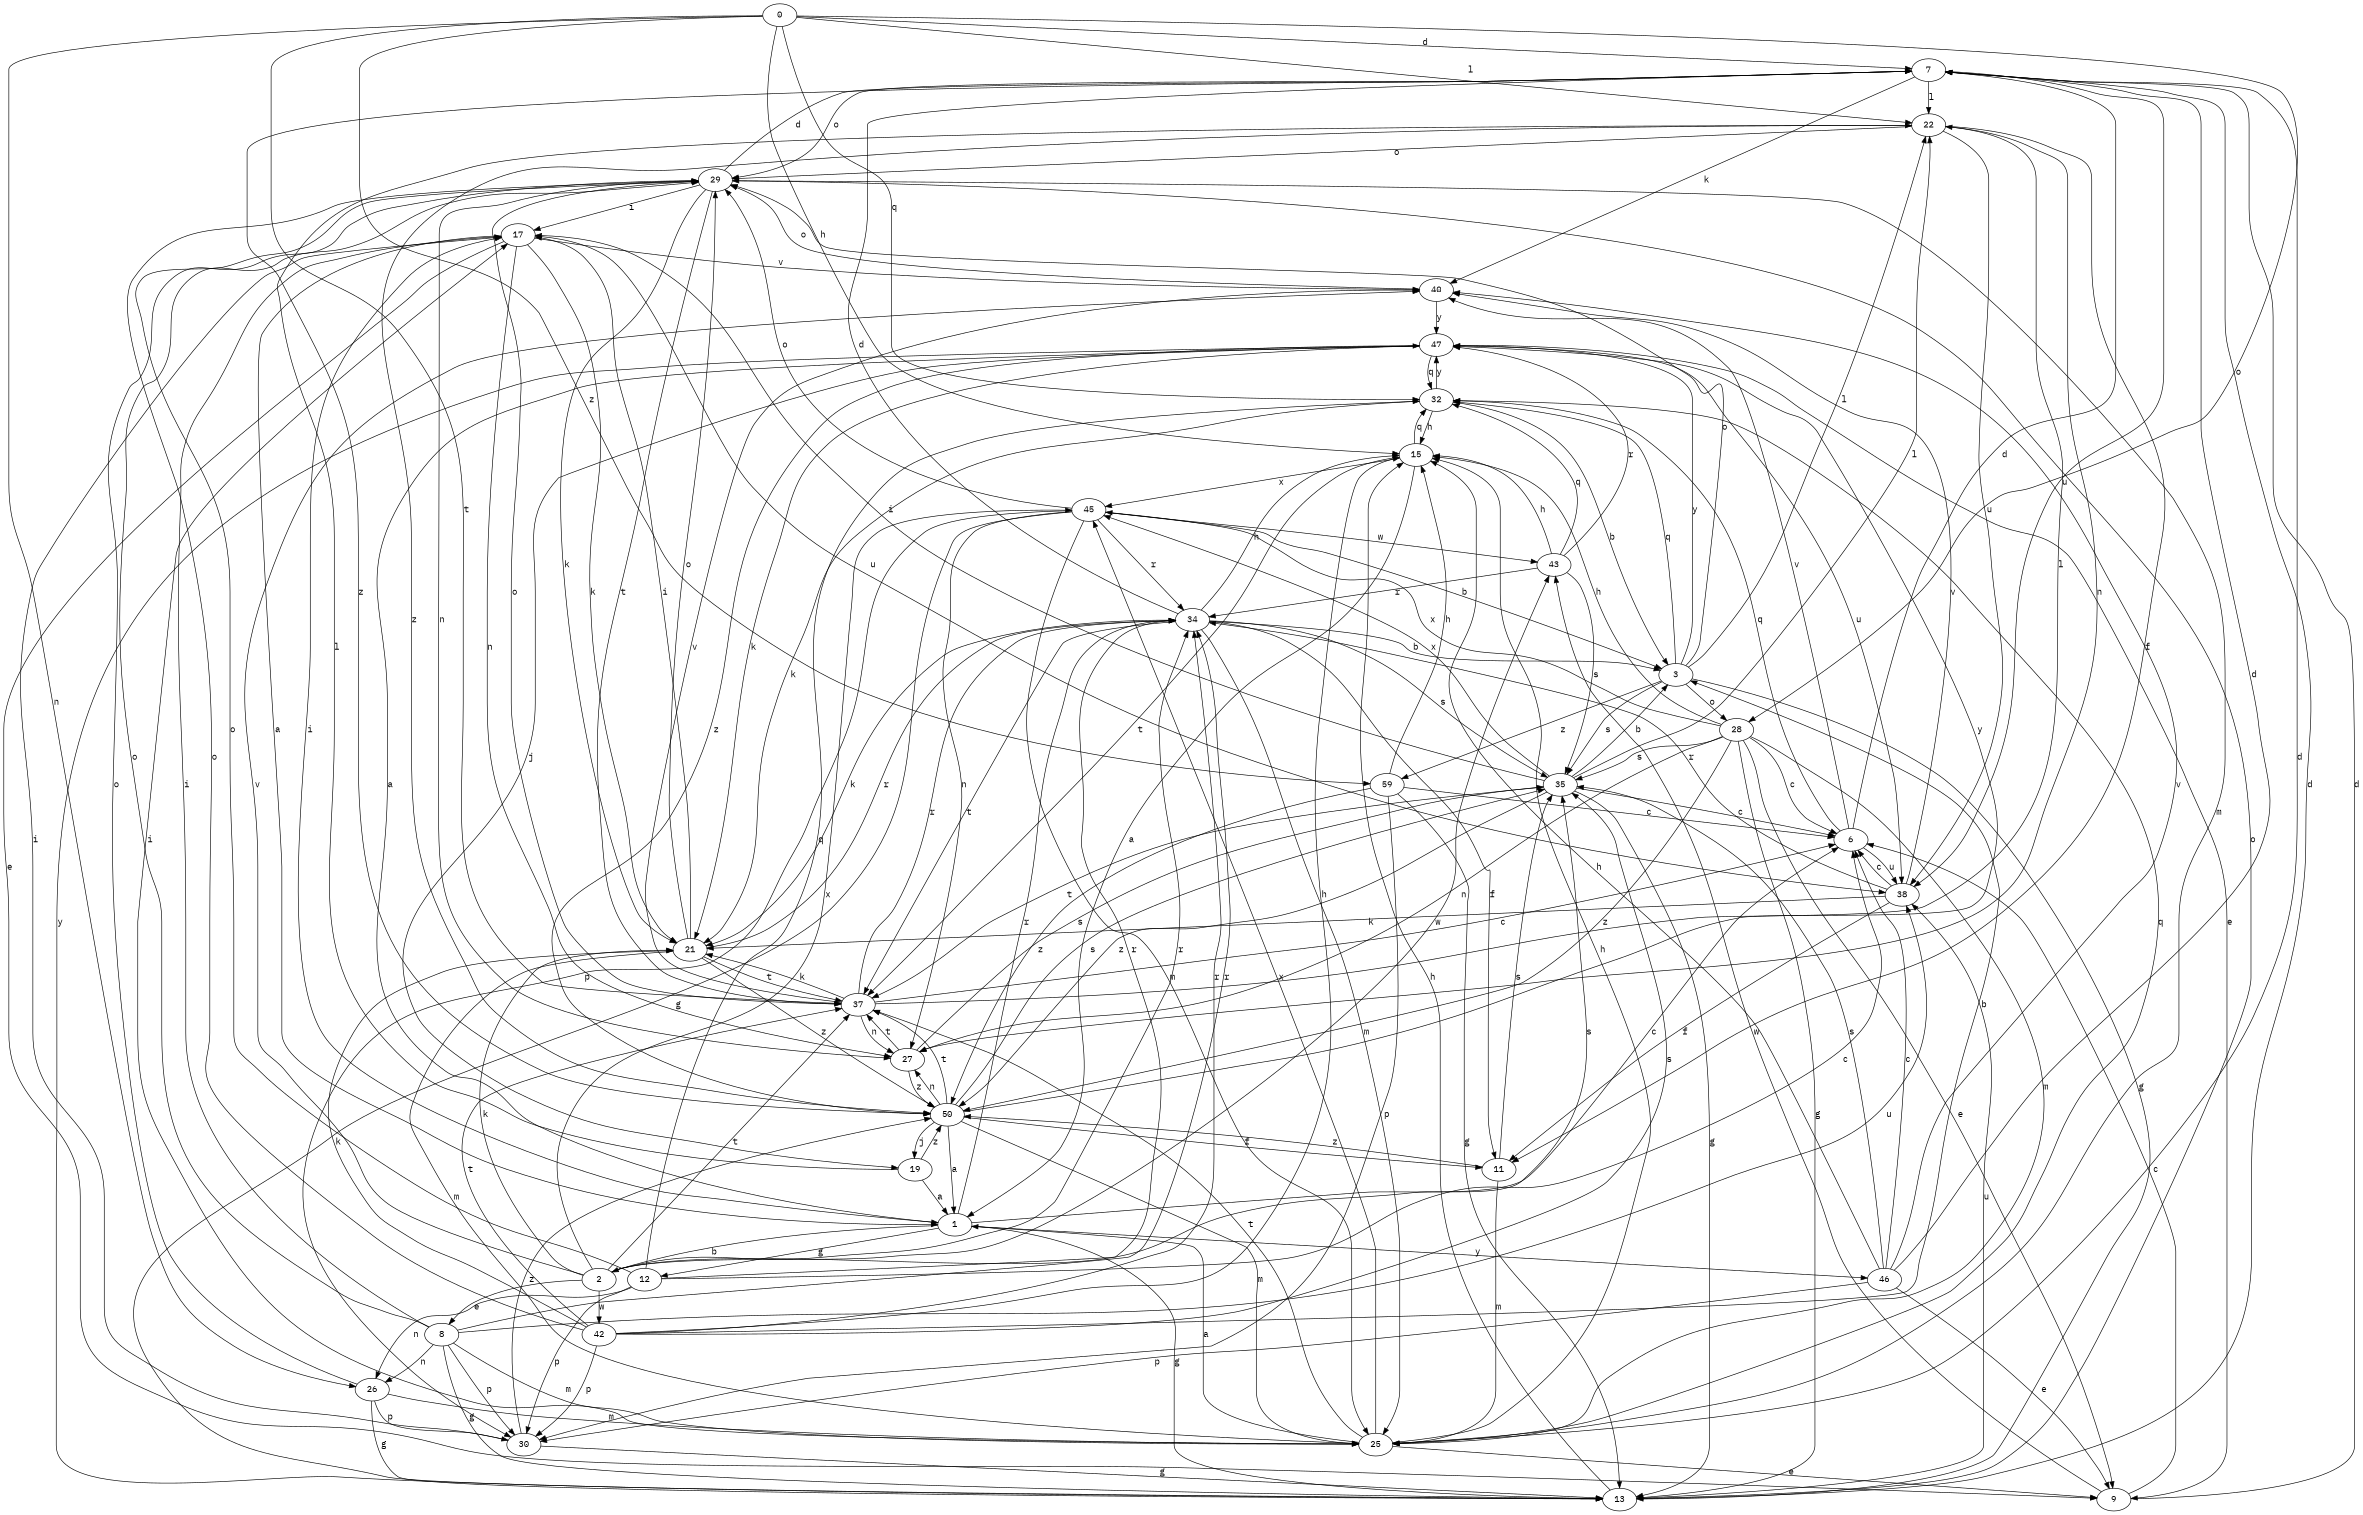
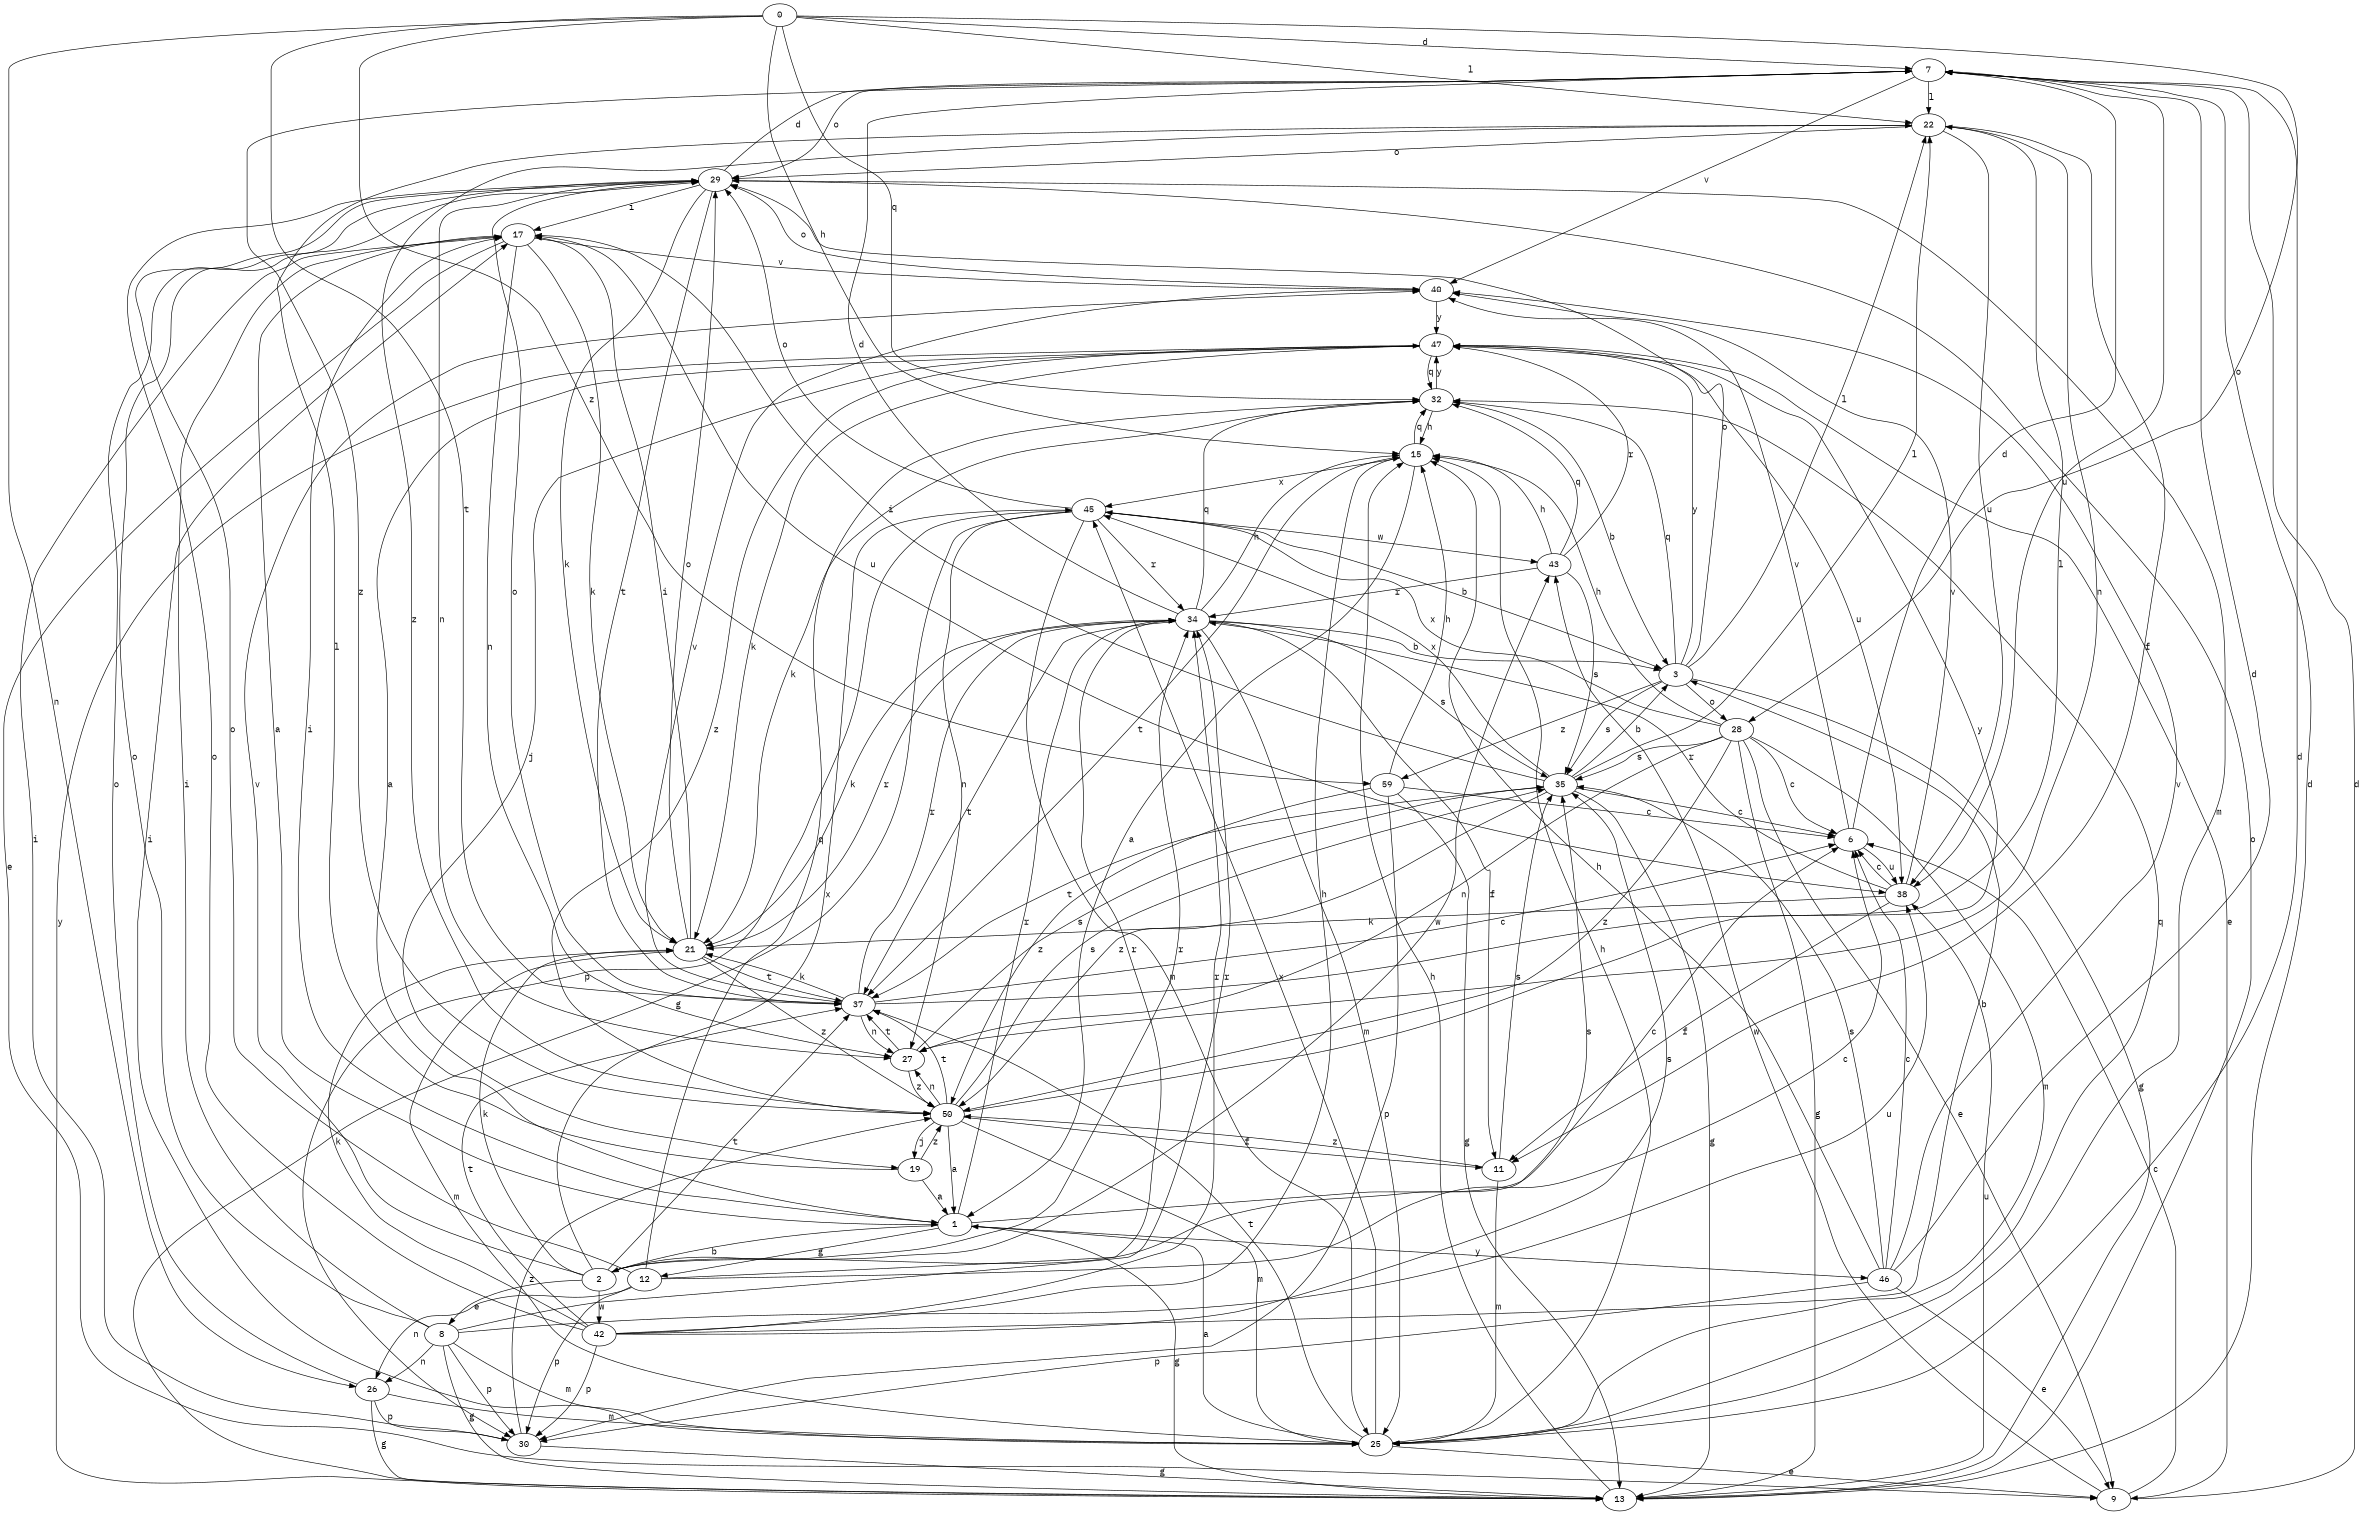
(1707, 180) -> (1707, 180)
(1728, 535) -> (1226, 430)
